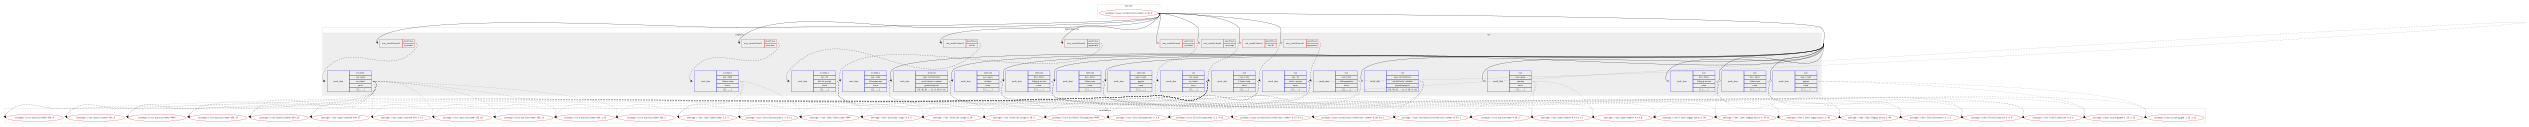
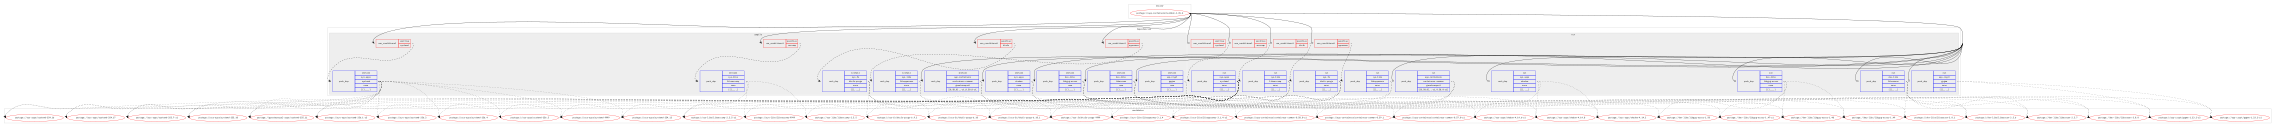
(524, 118) -> (282, 118)
(1076, 118) -> (1081, 118)
none -> (2057, 118)
